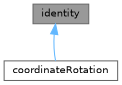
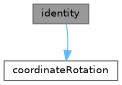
(54, 48) -> (68, 37)
